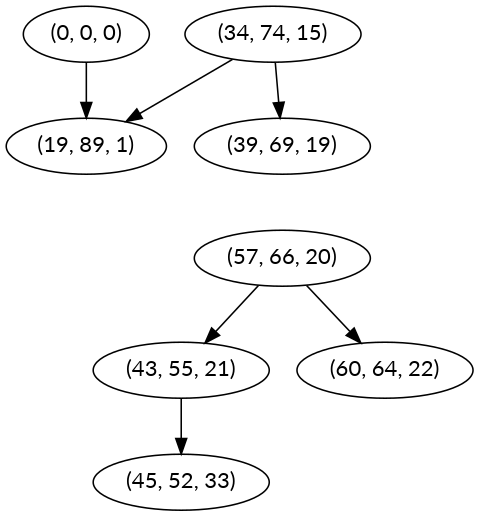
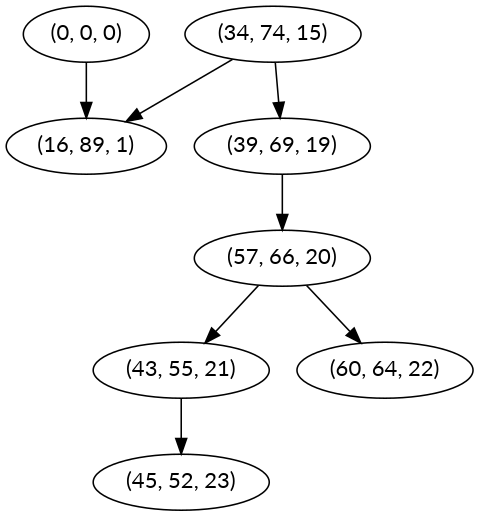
(86, 146) -> (86, 146)
none -> (282, 195)
(181, 482) -> (181, 482)
